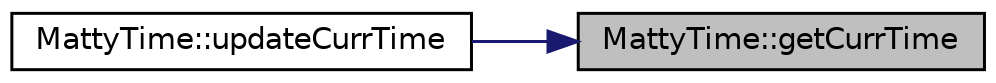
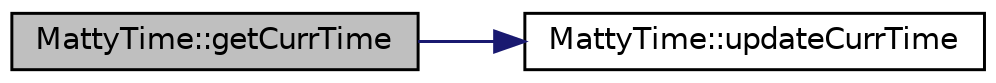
(510, 42) -> (456, 42)
